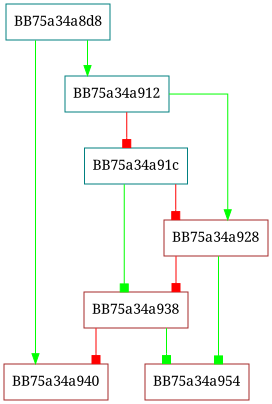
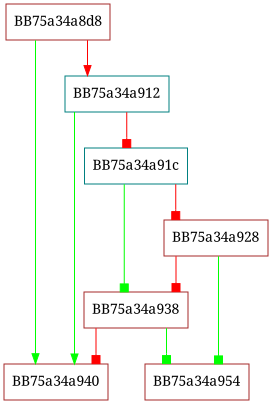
(58, 22) -> (58, 22)
(88, 53) -> (88, 53)
(228, 123) -> (74, 233)
